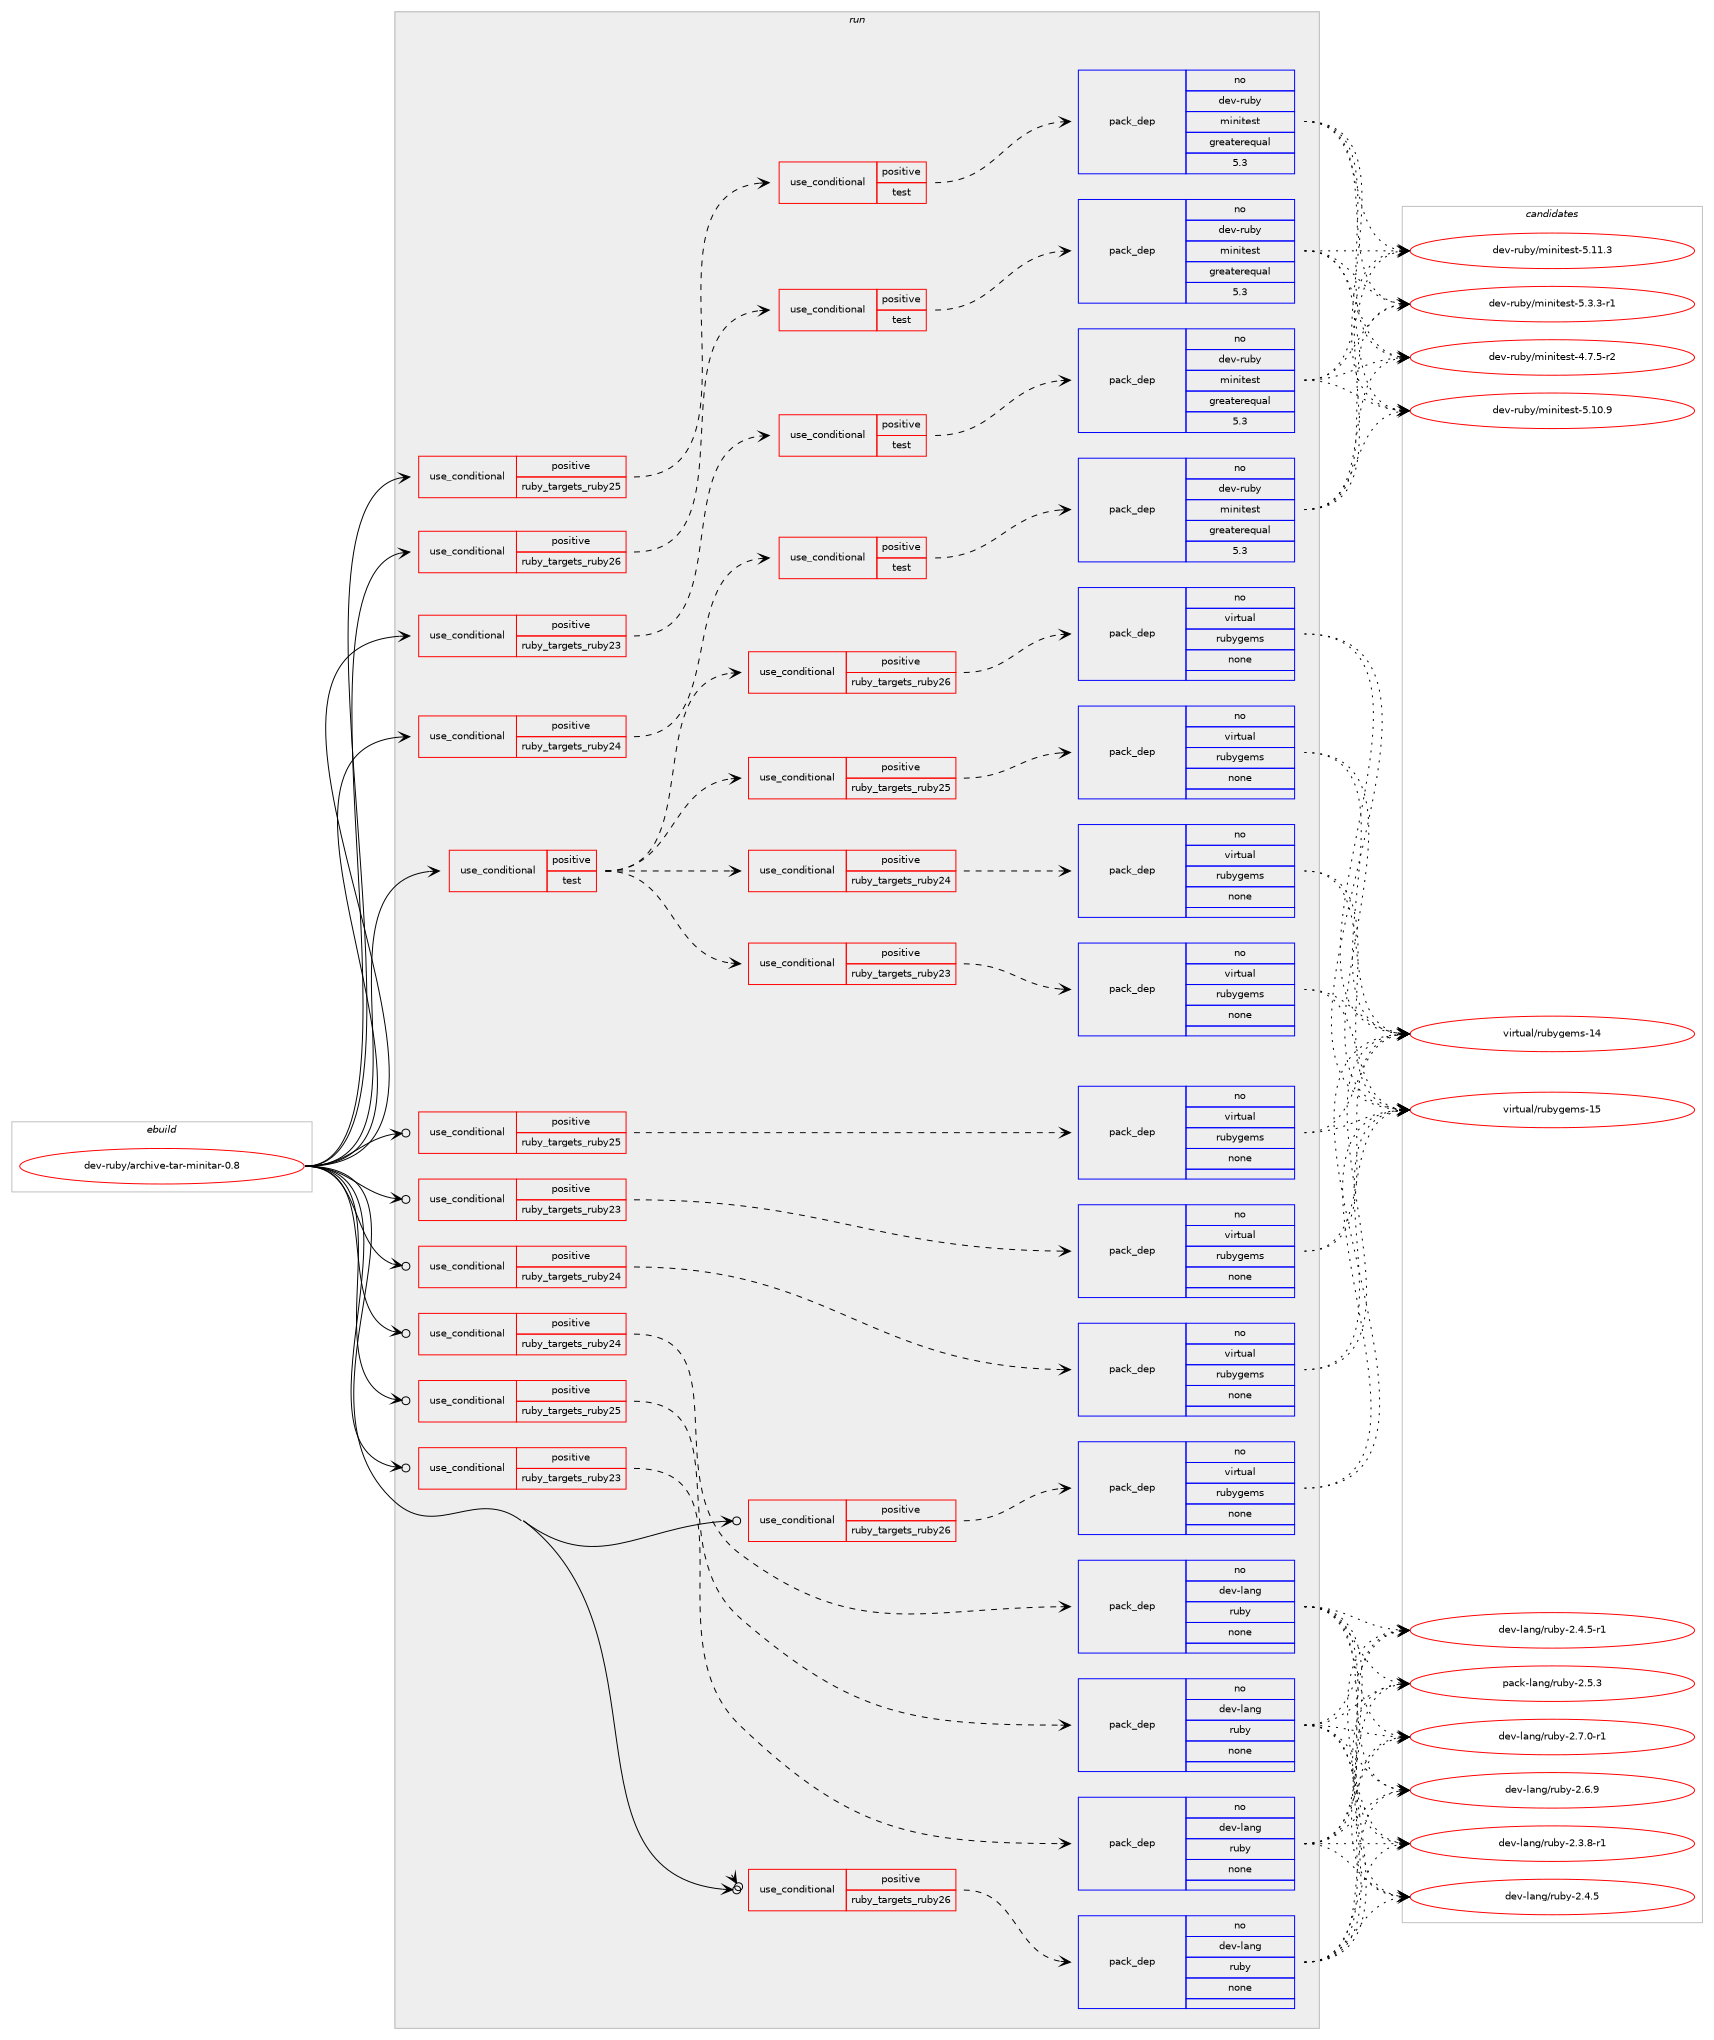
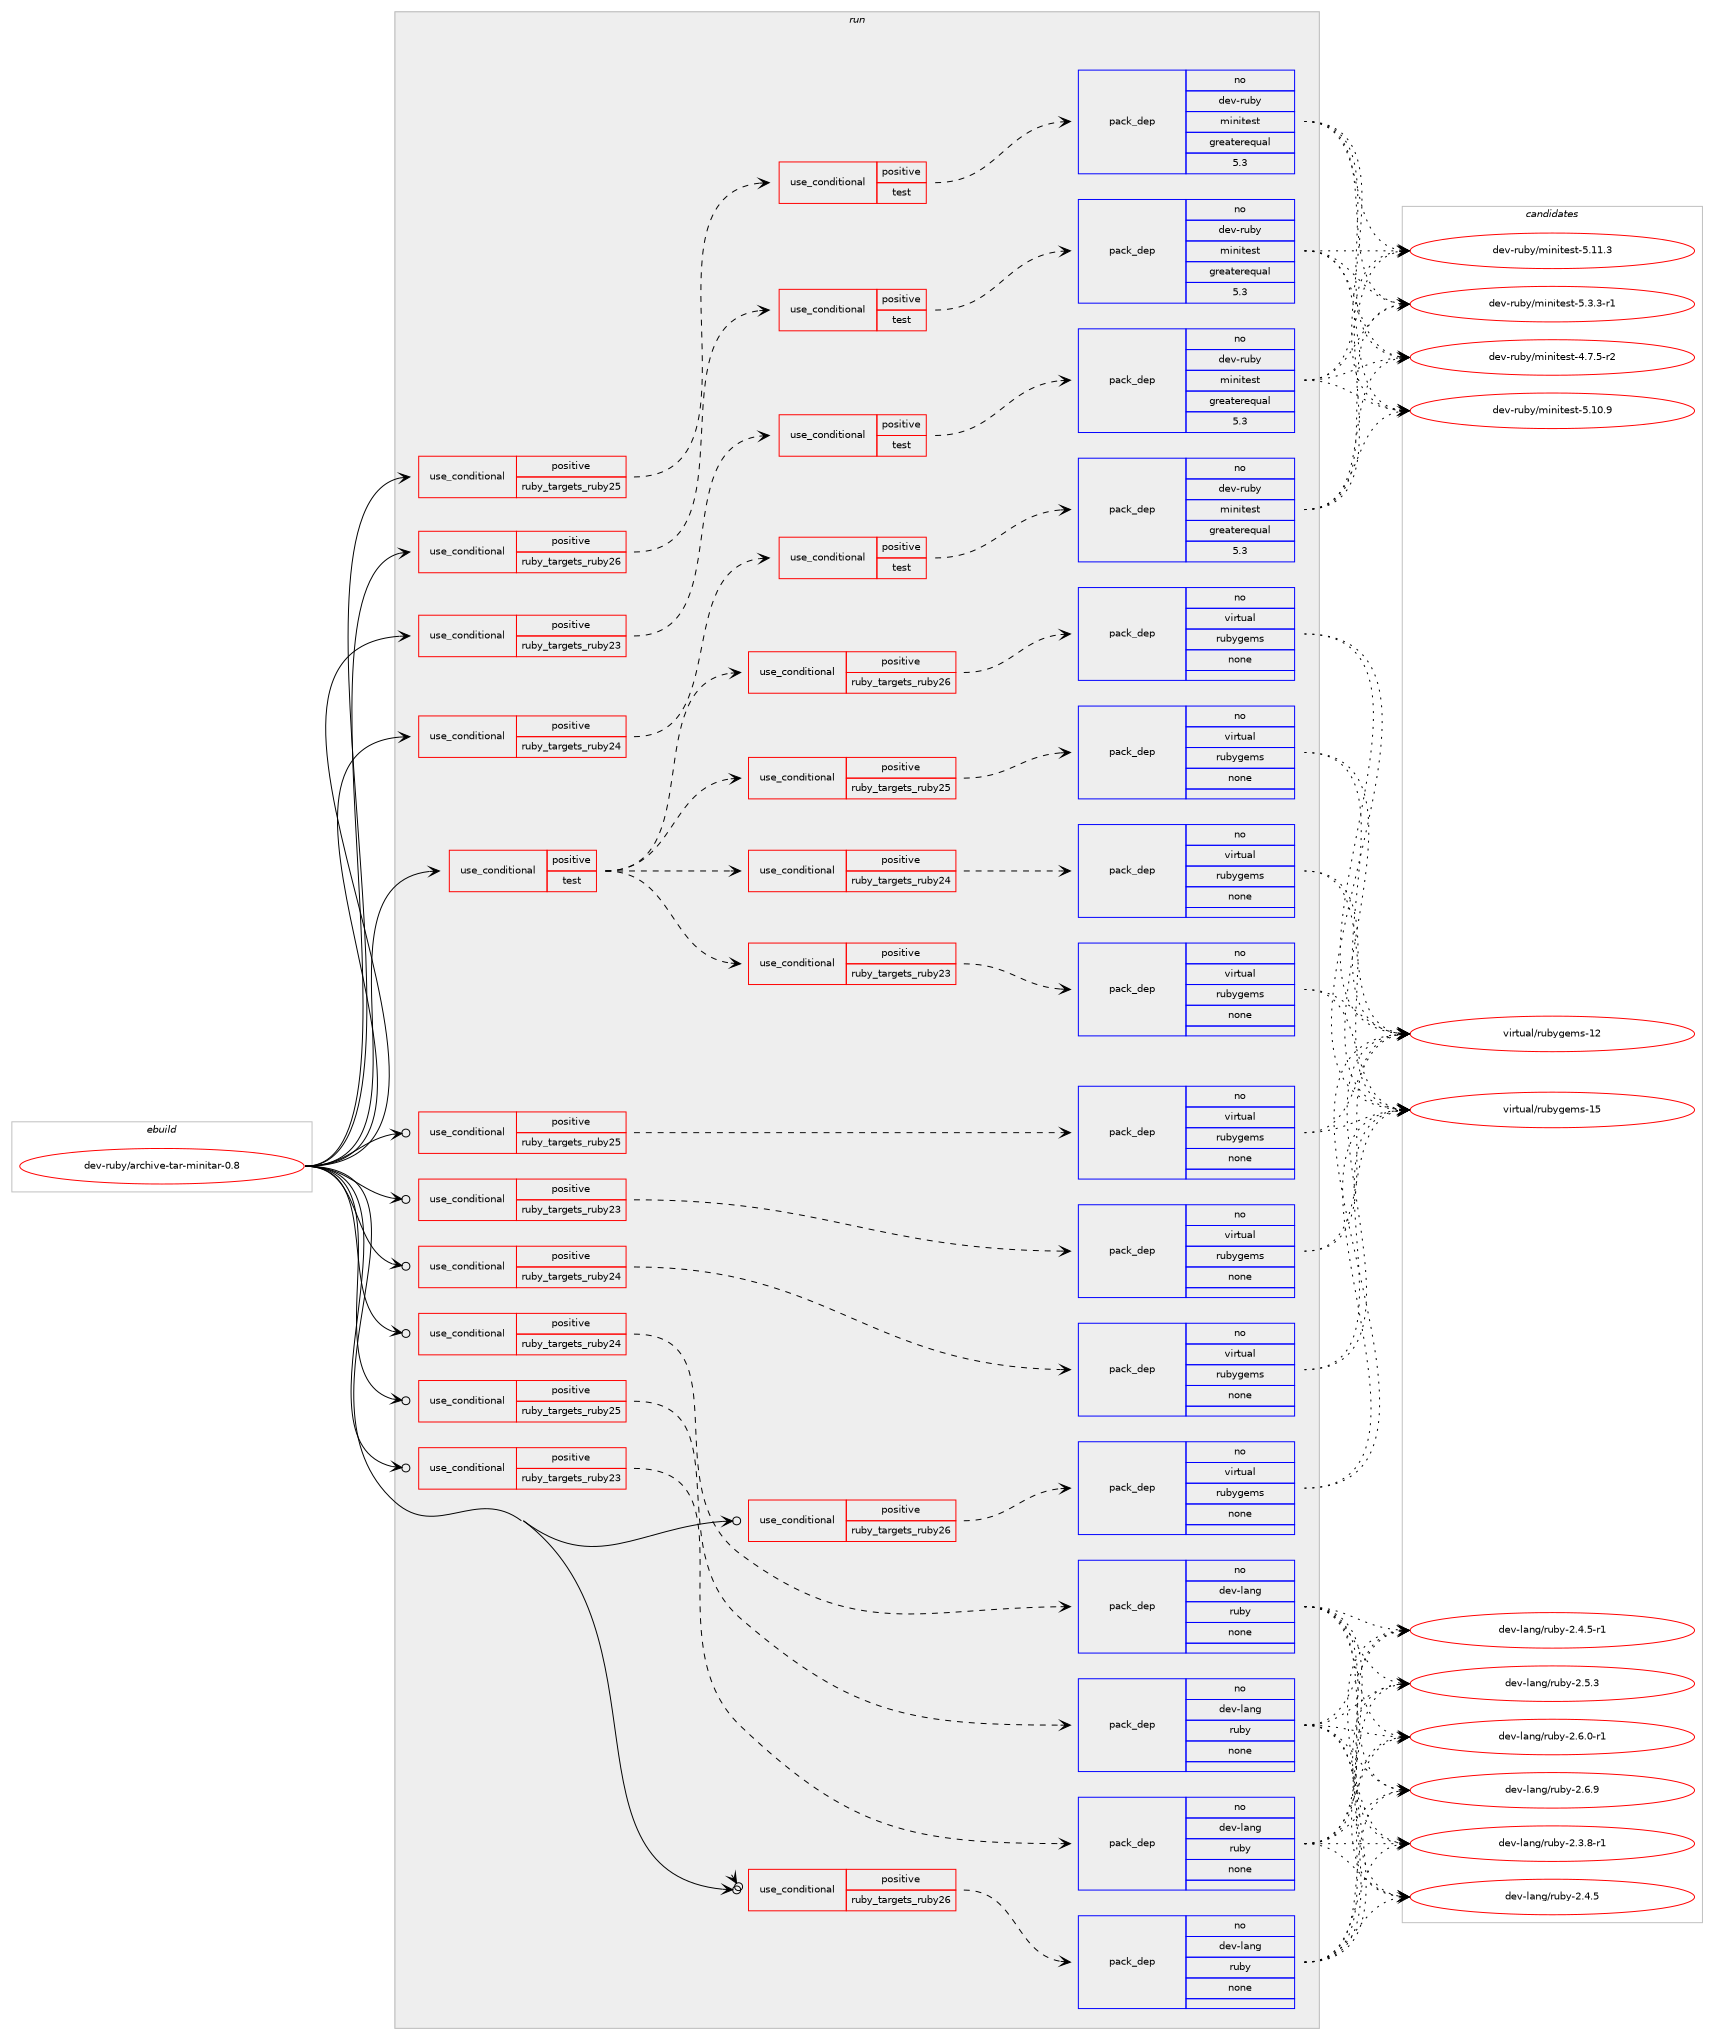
(1552, 1034) -> (1552, 1034)
(1552, 1684) -> (1552, 1684)
(1552, 1737) -> (1552, 1737)
